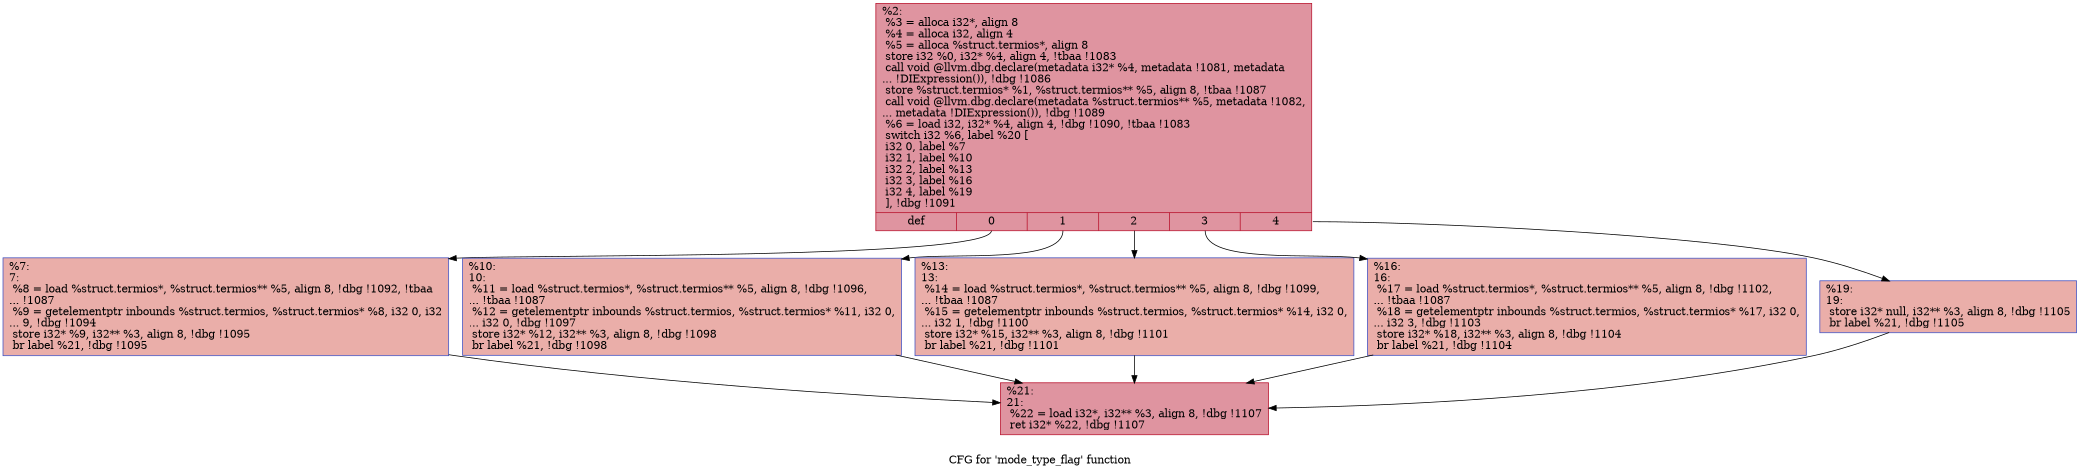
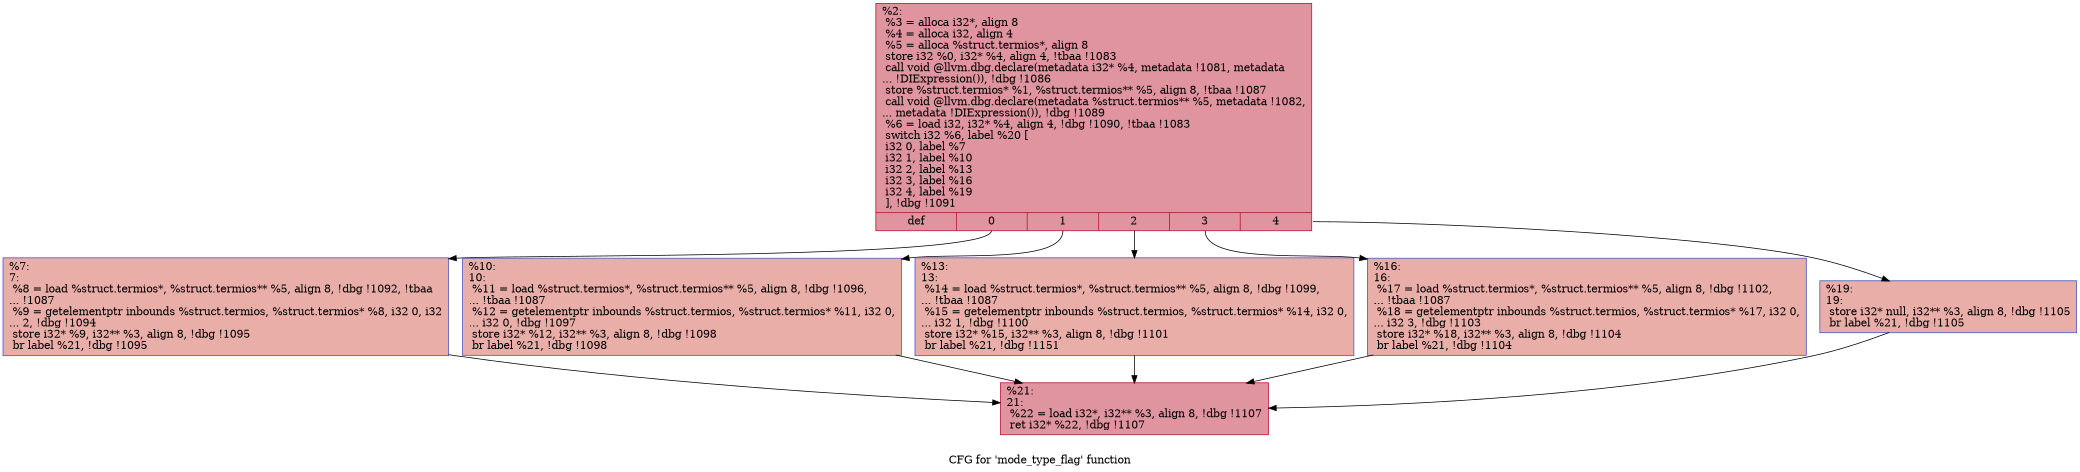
(53, 323) -> (53, 323)
(990, 346) -> (990, 346)
